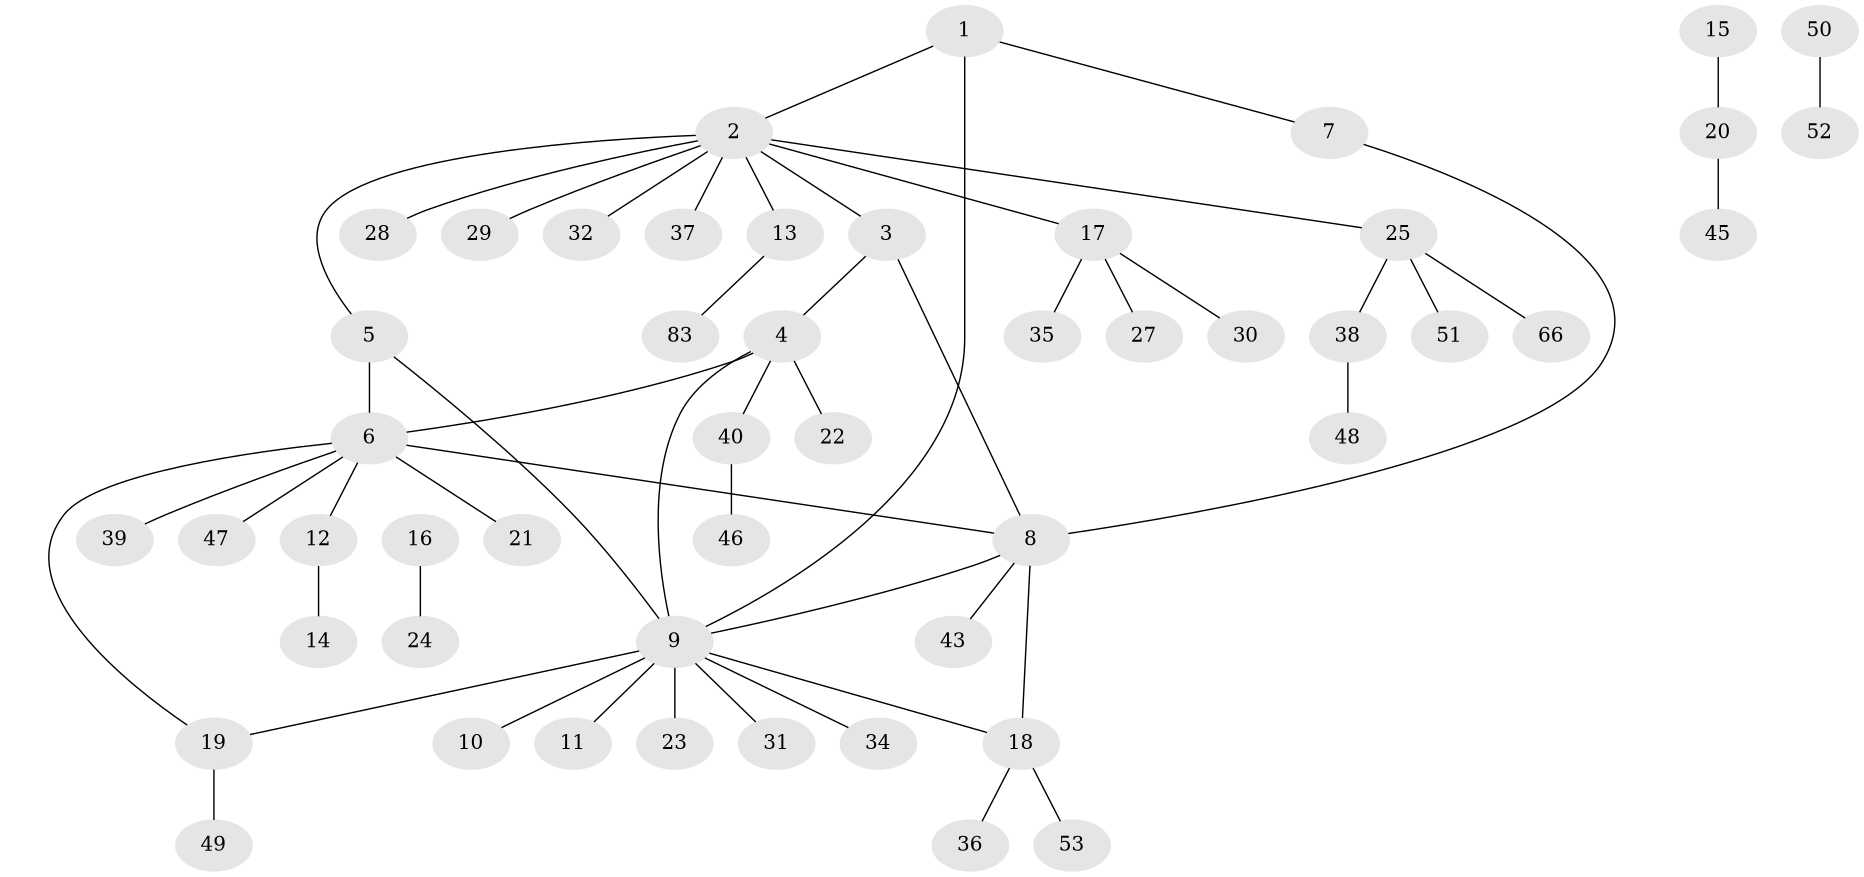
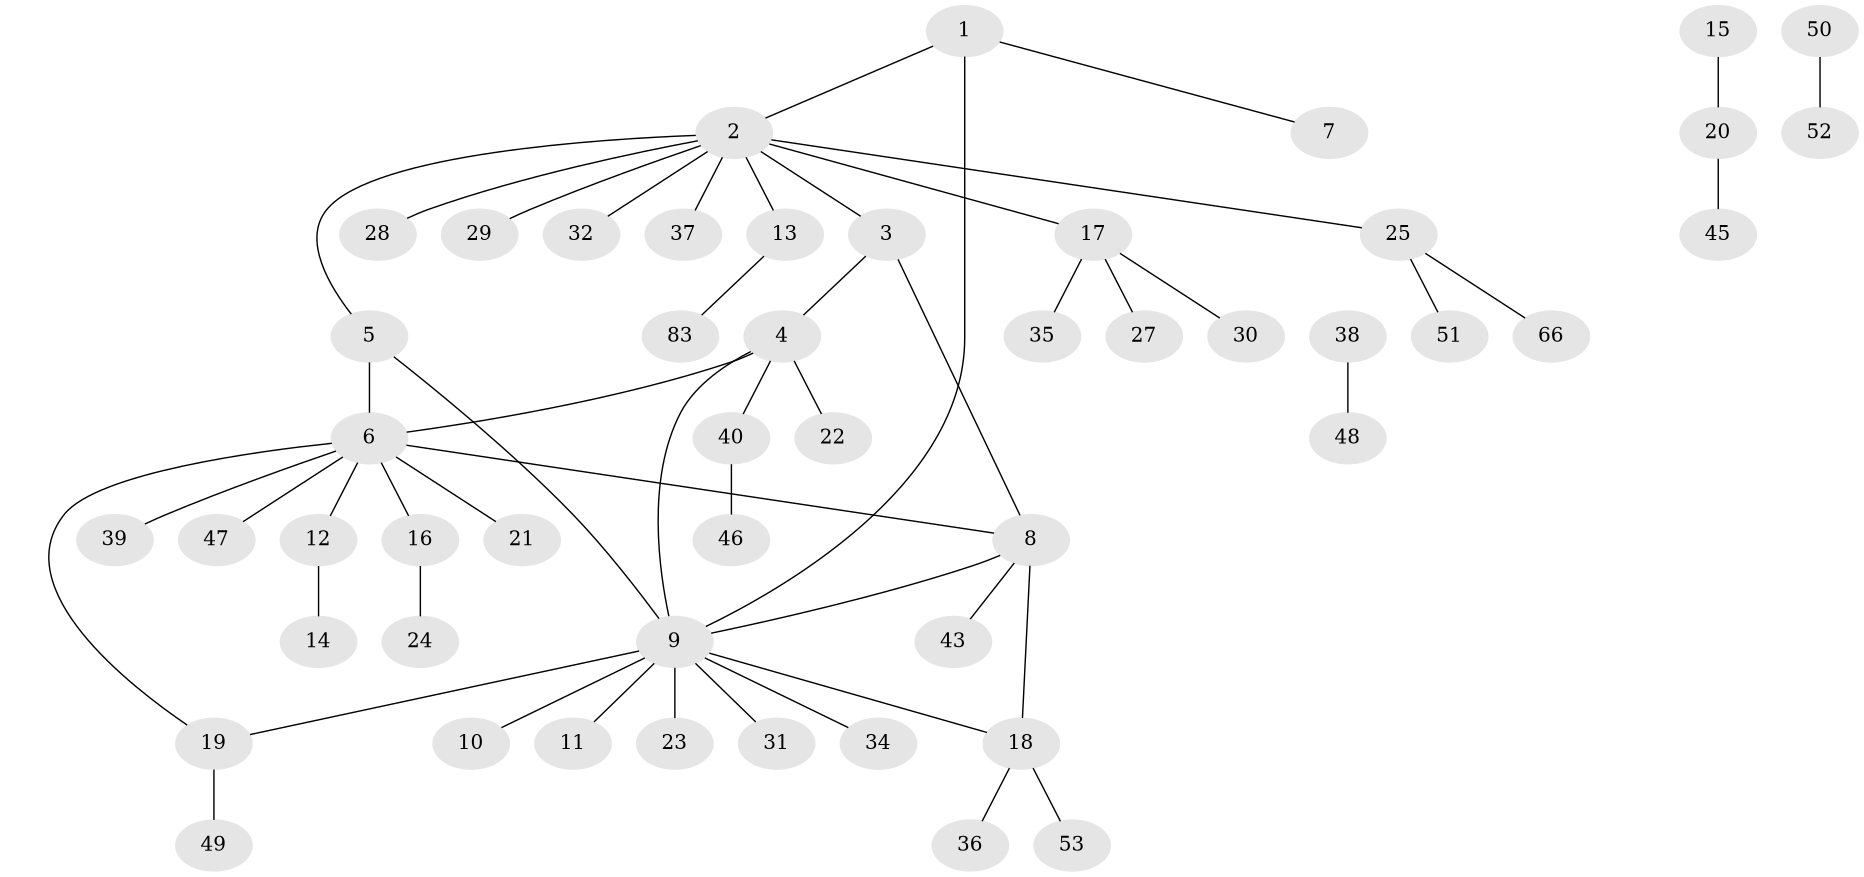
(1373, 286) -> none
(1520, 421) -> none
none -> (395, 489)
